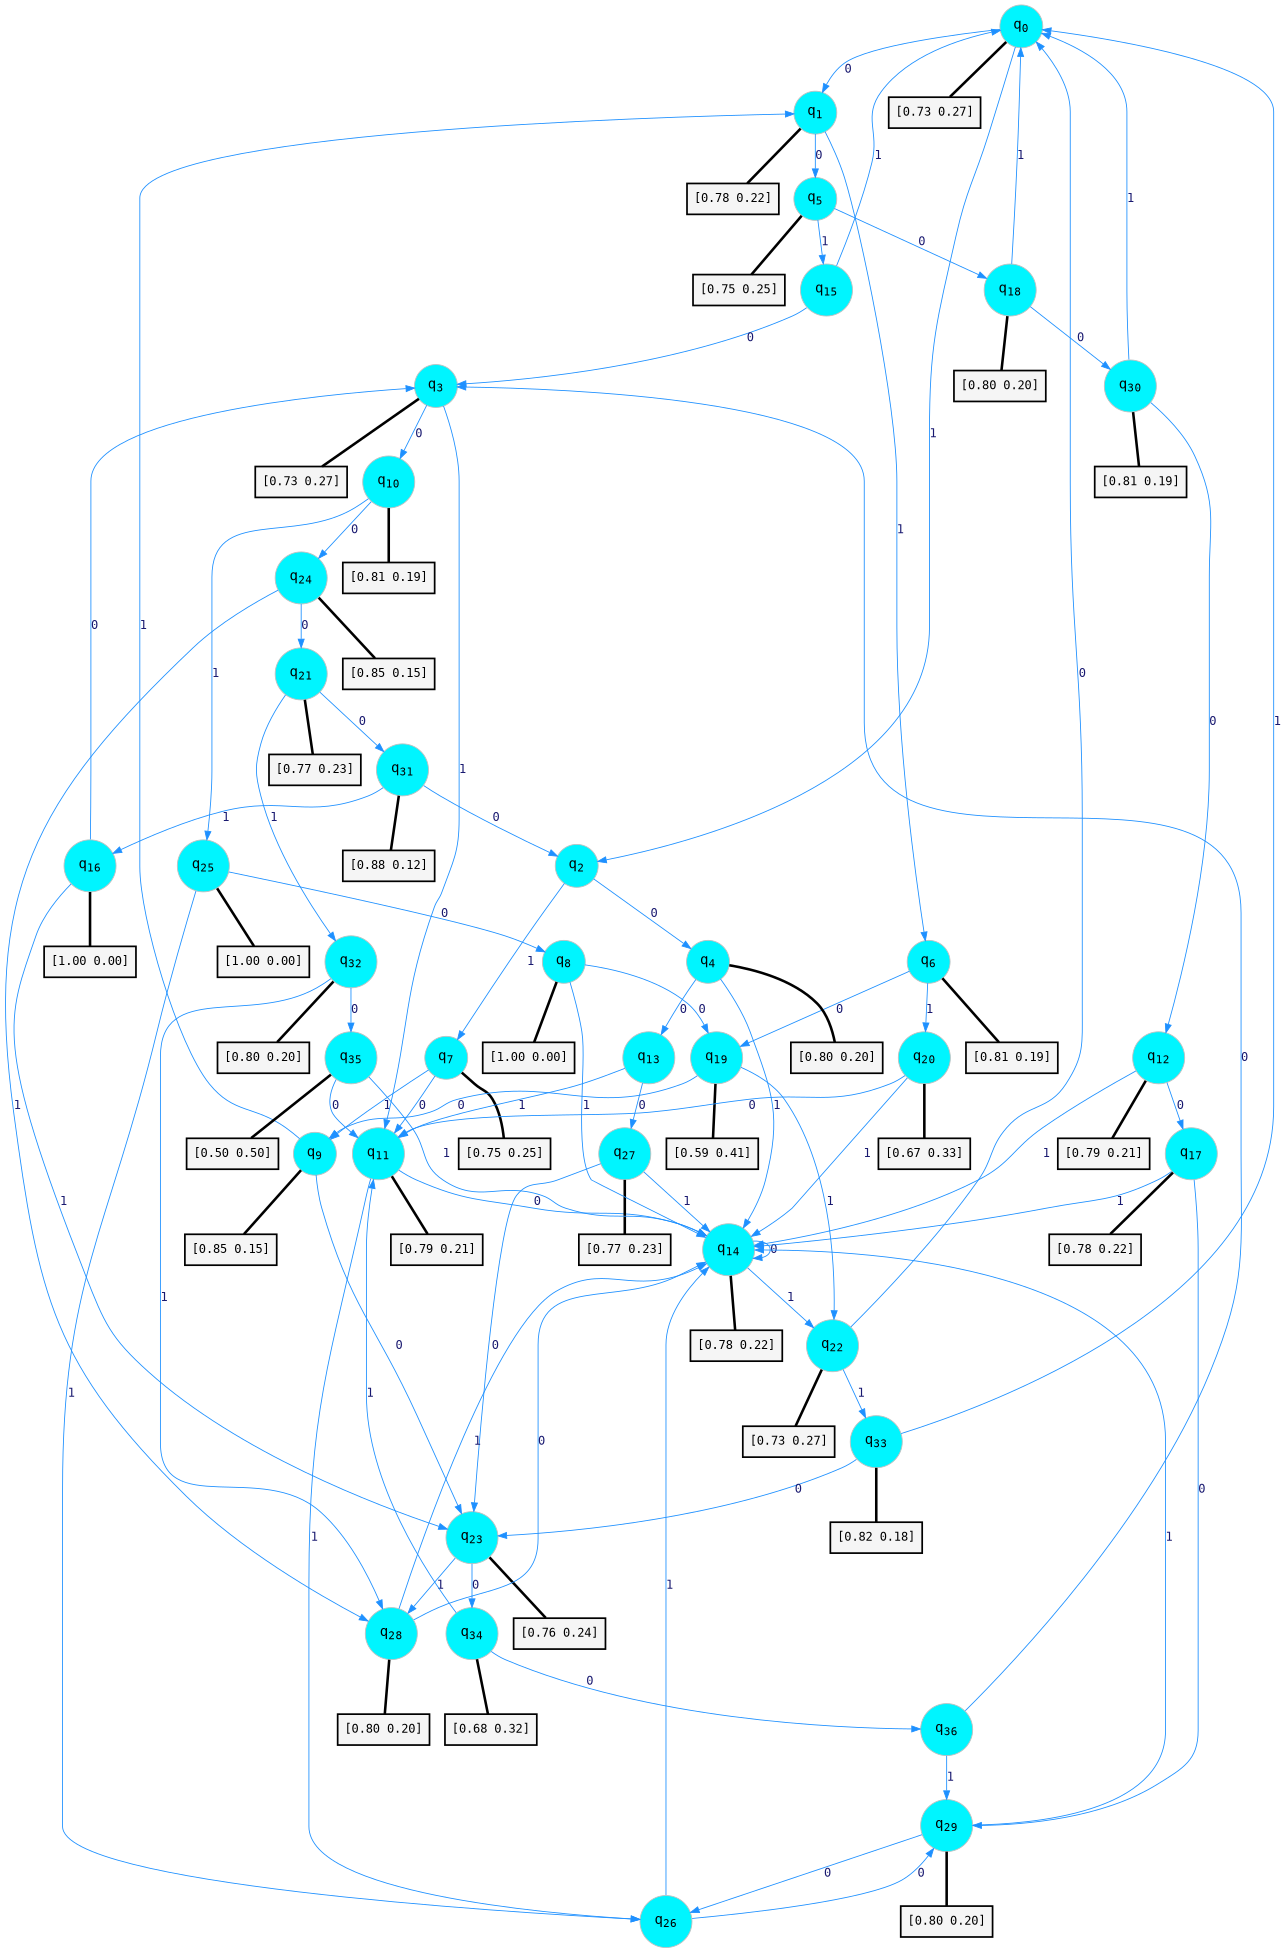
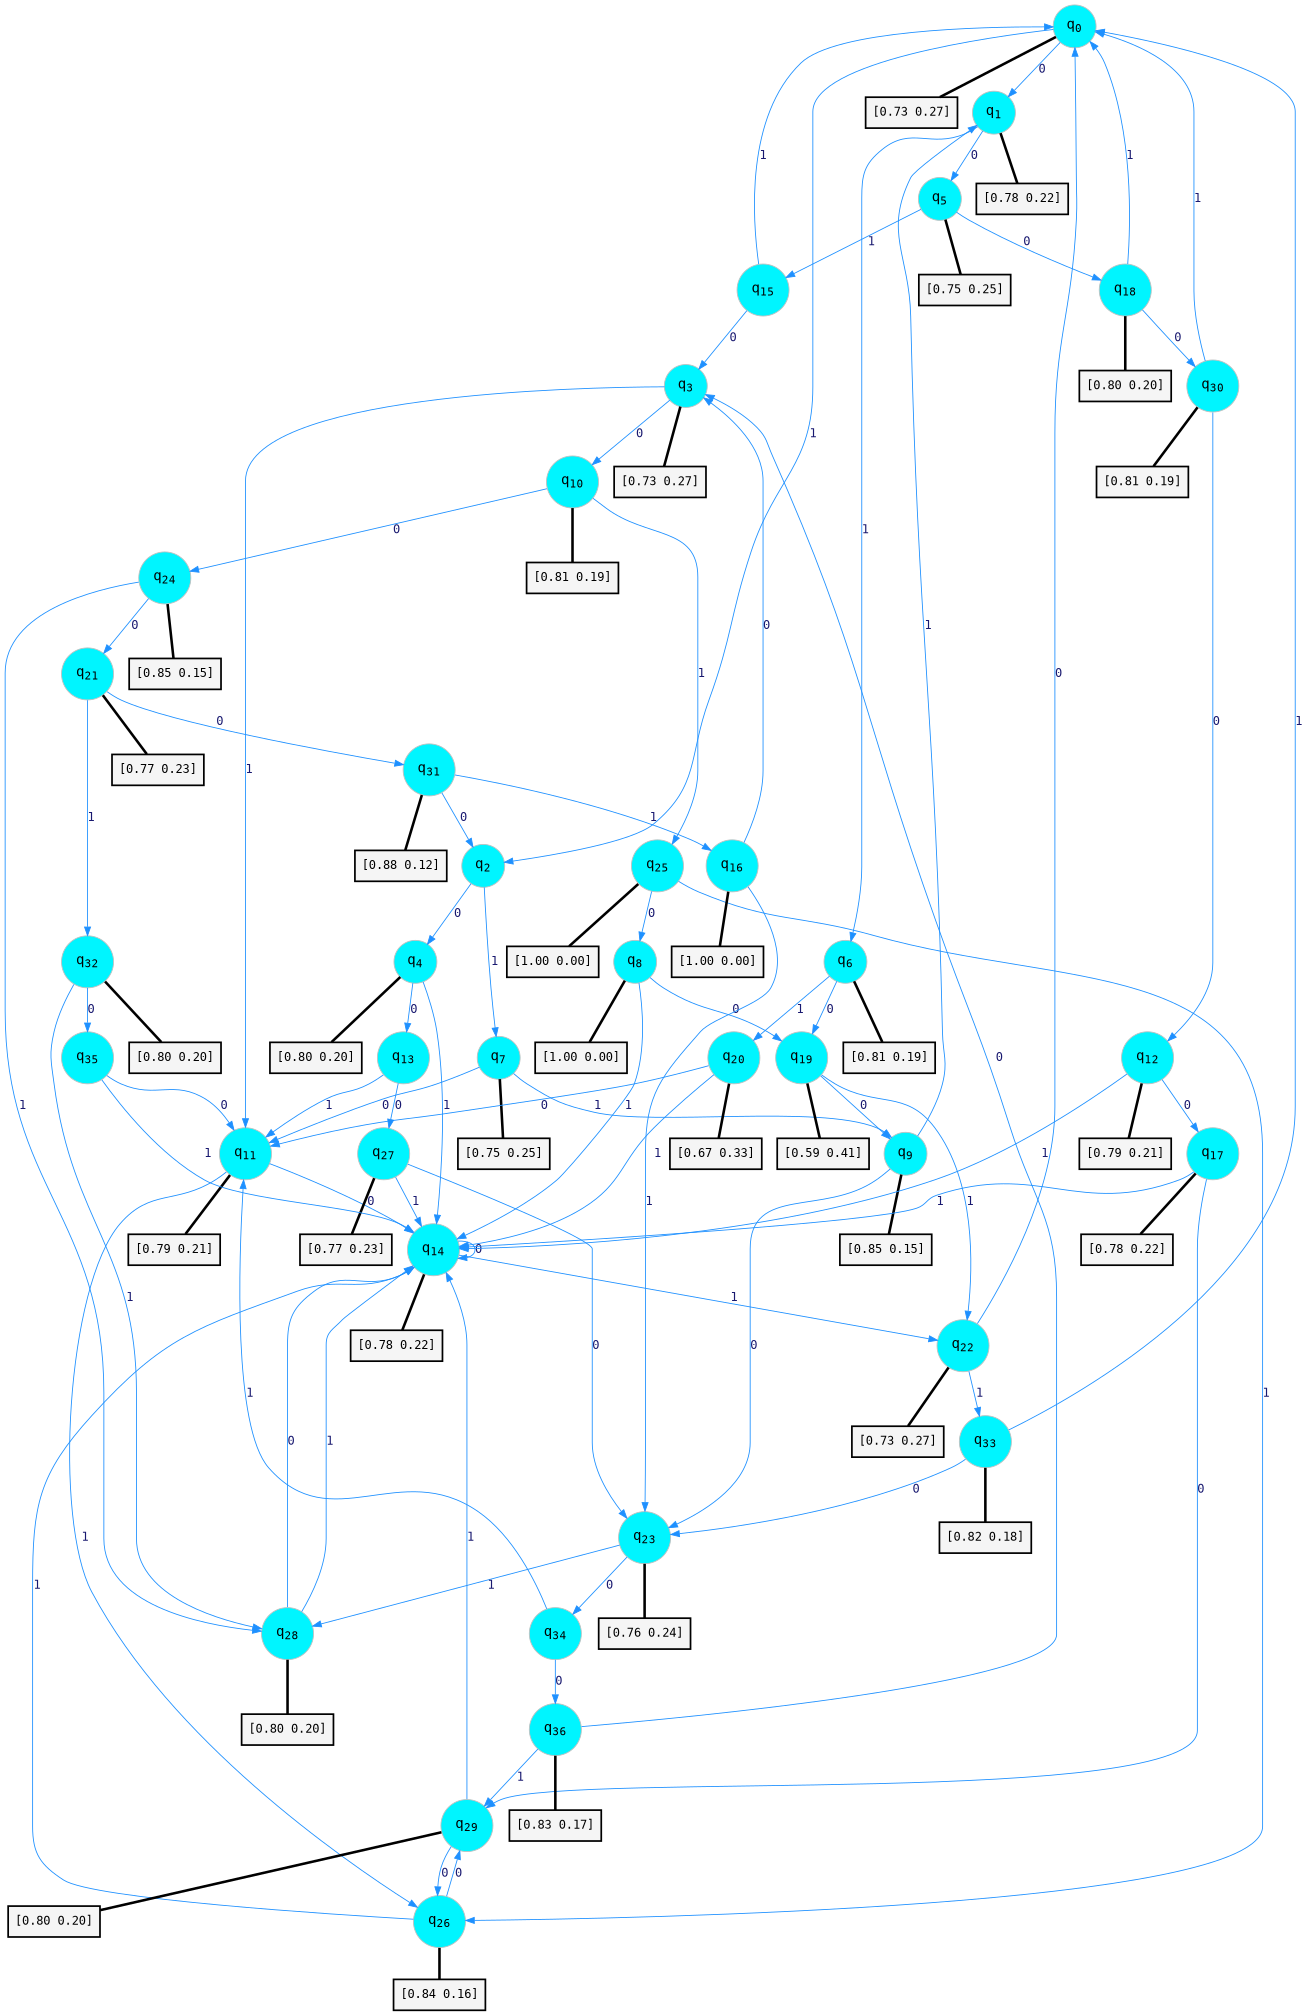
(233, 1154) -> none
(491, 1730) -> none
none -> (555, 1826)
none -> (439, 1995)
